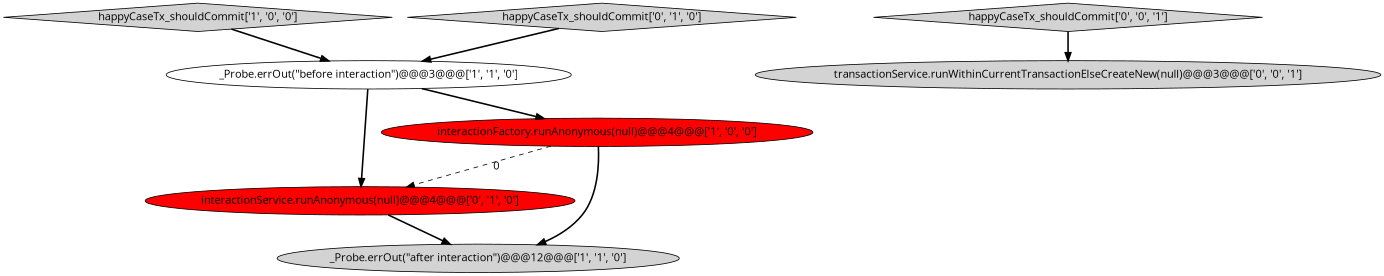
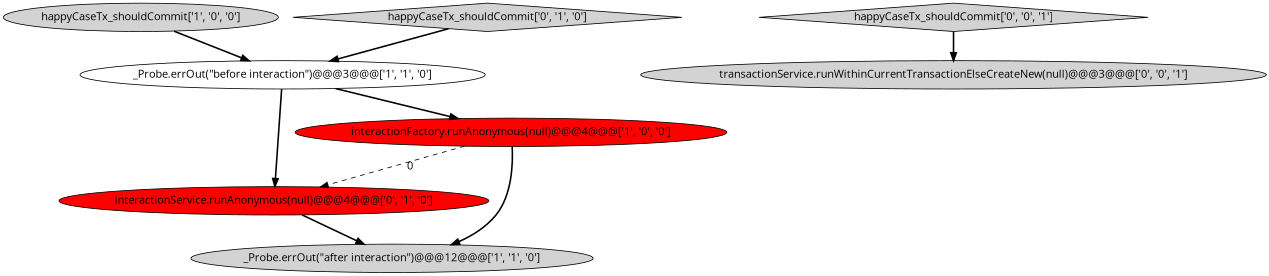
(198, 17) -> (141, 17)
